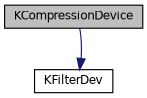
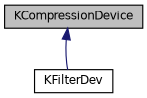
(81, 43) -> (66, 55)
